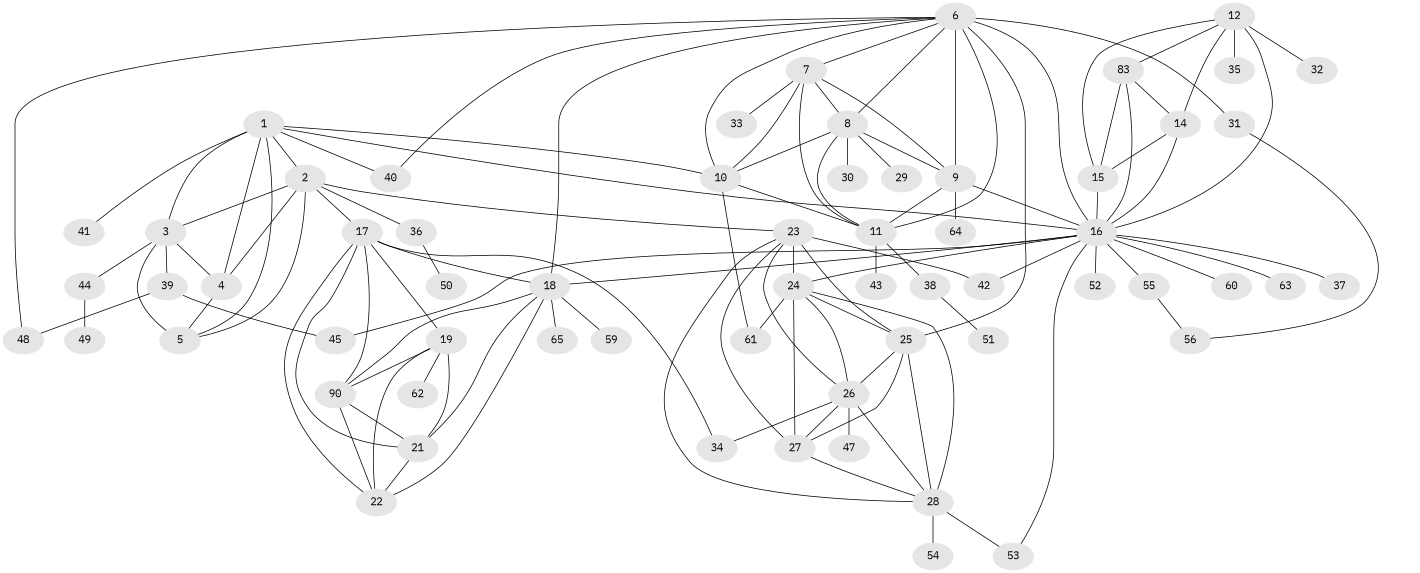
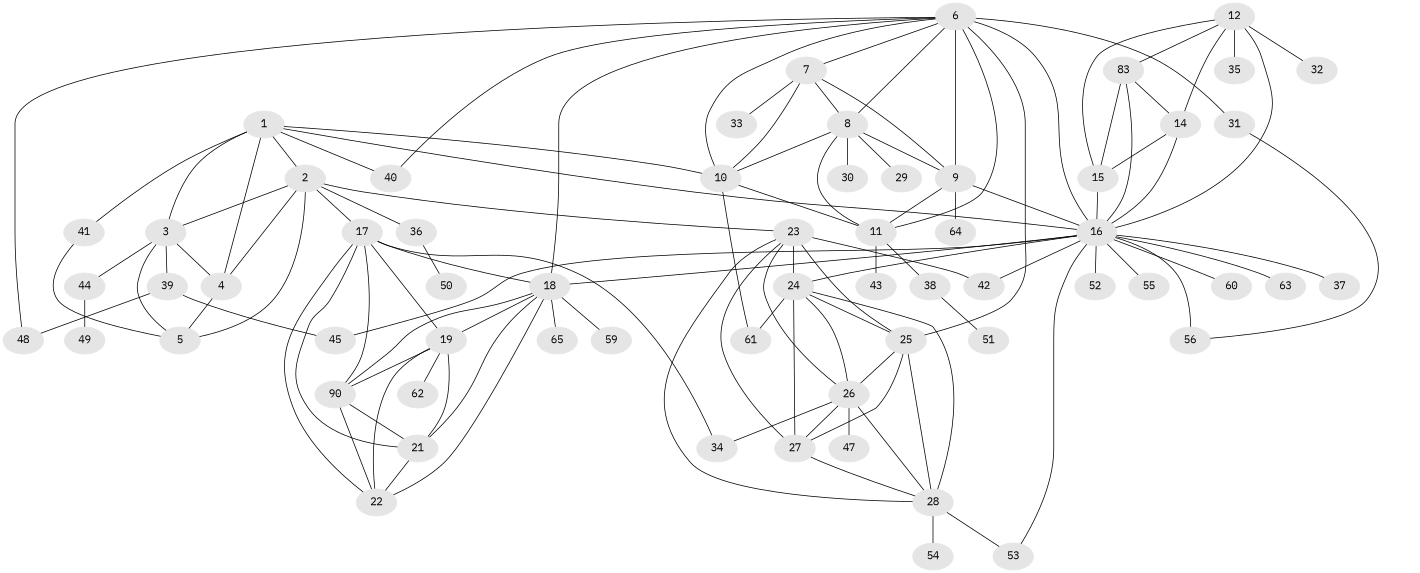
(804, 167) -> none
(267, 251) -> (78, 313)
none -> (498, 313)
(1170, 313) -> (1171, 268)
